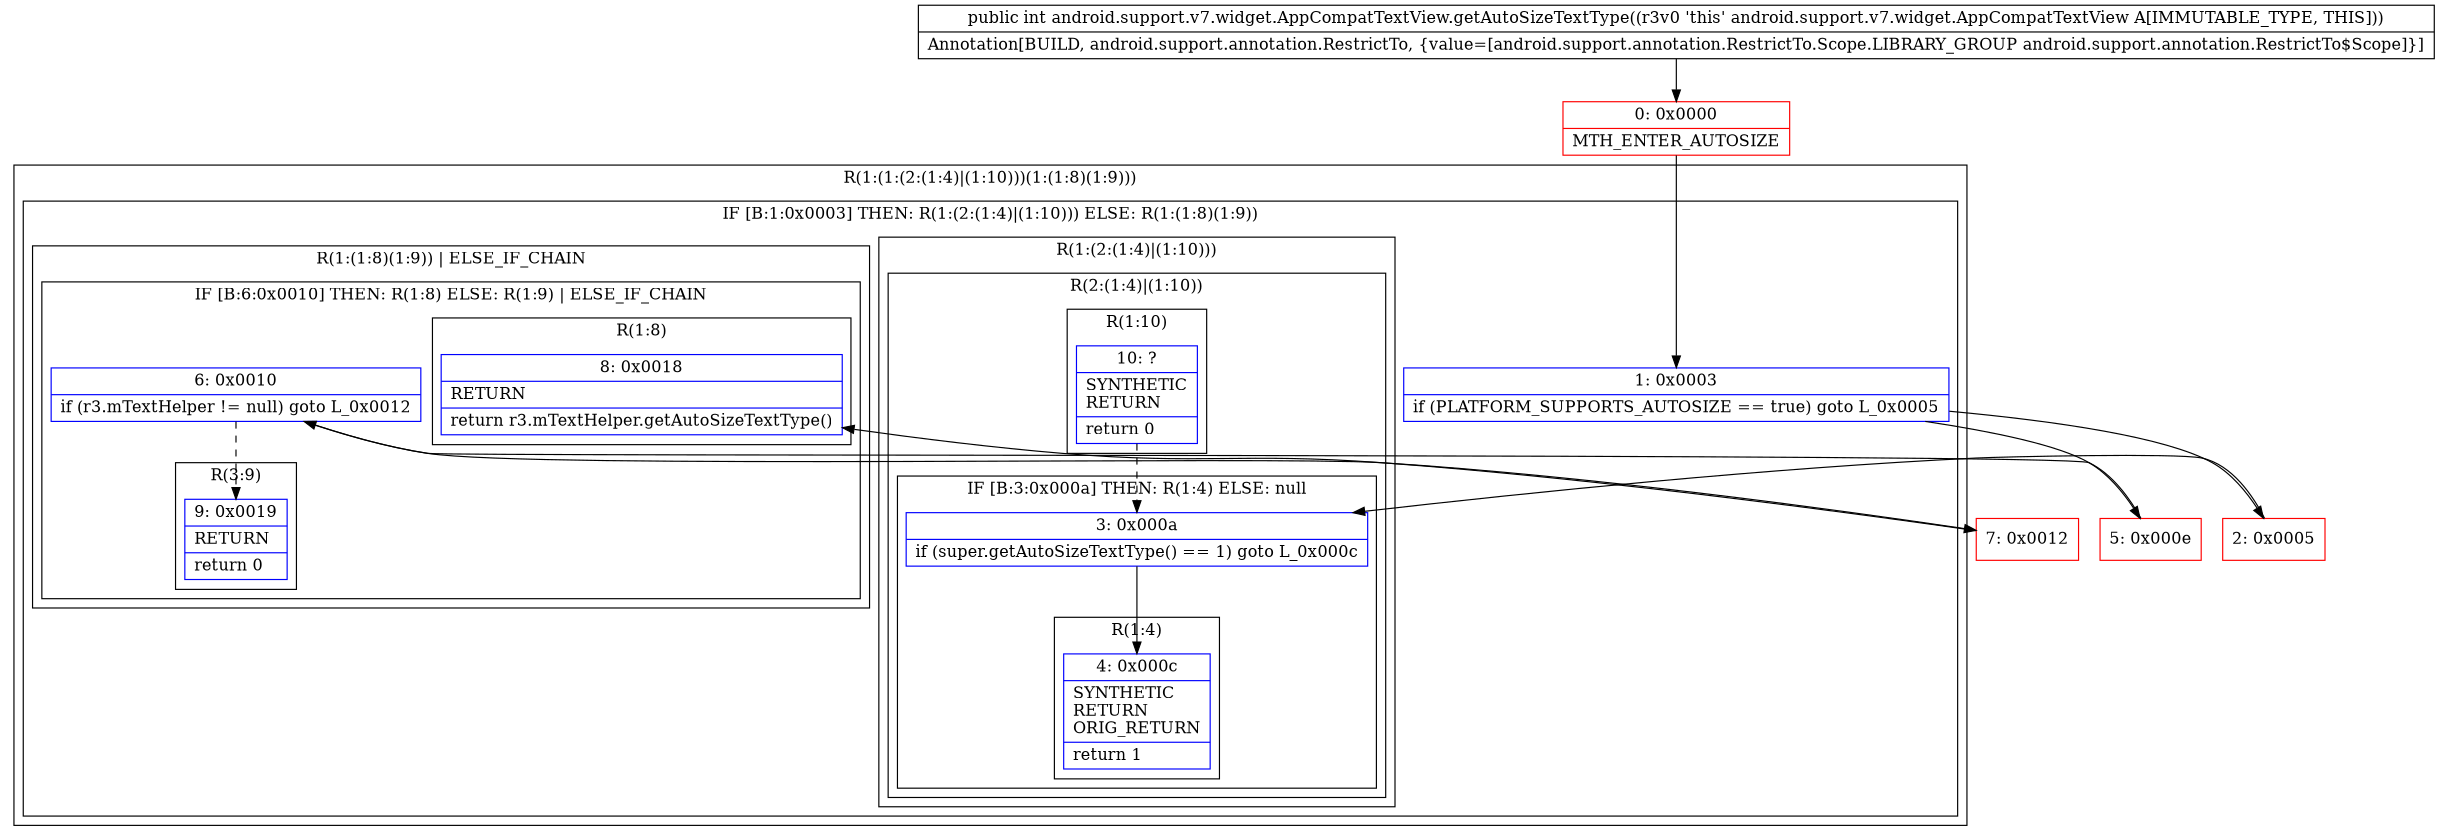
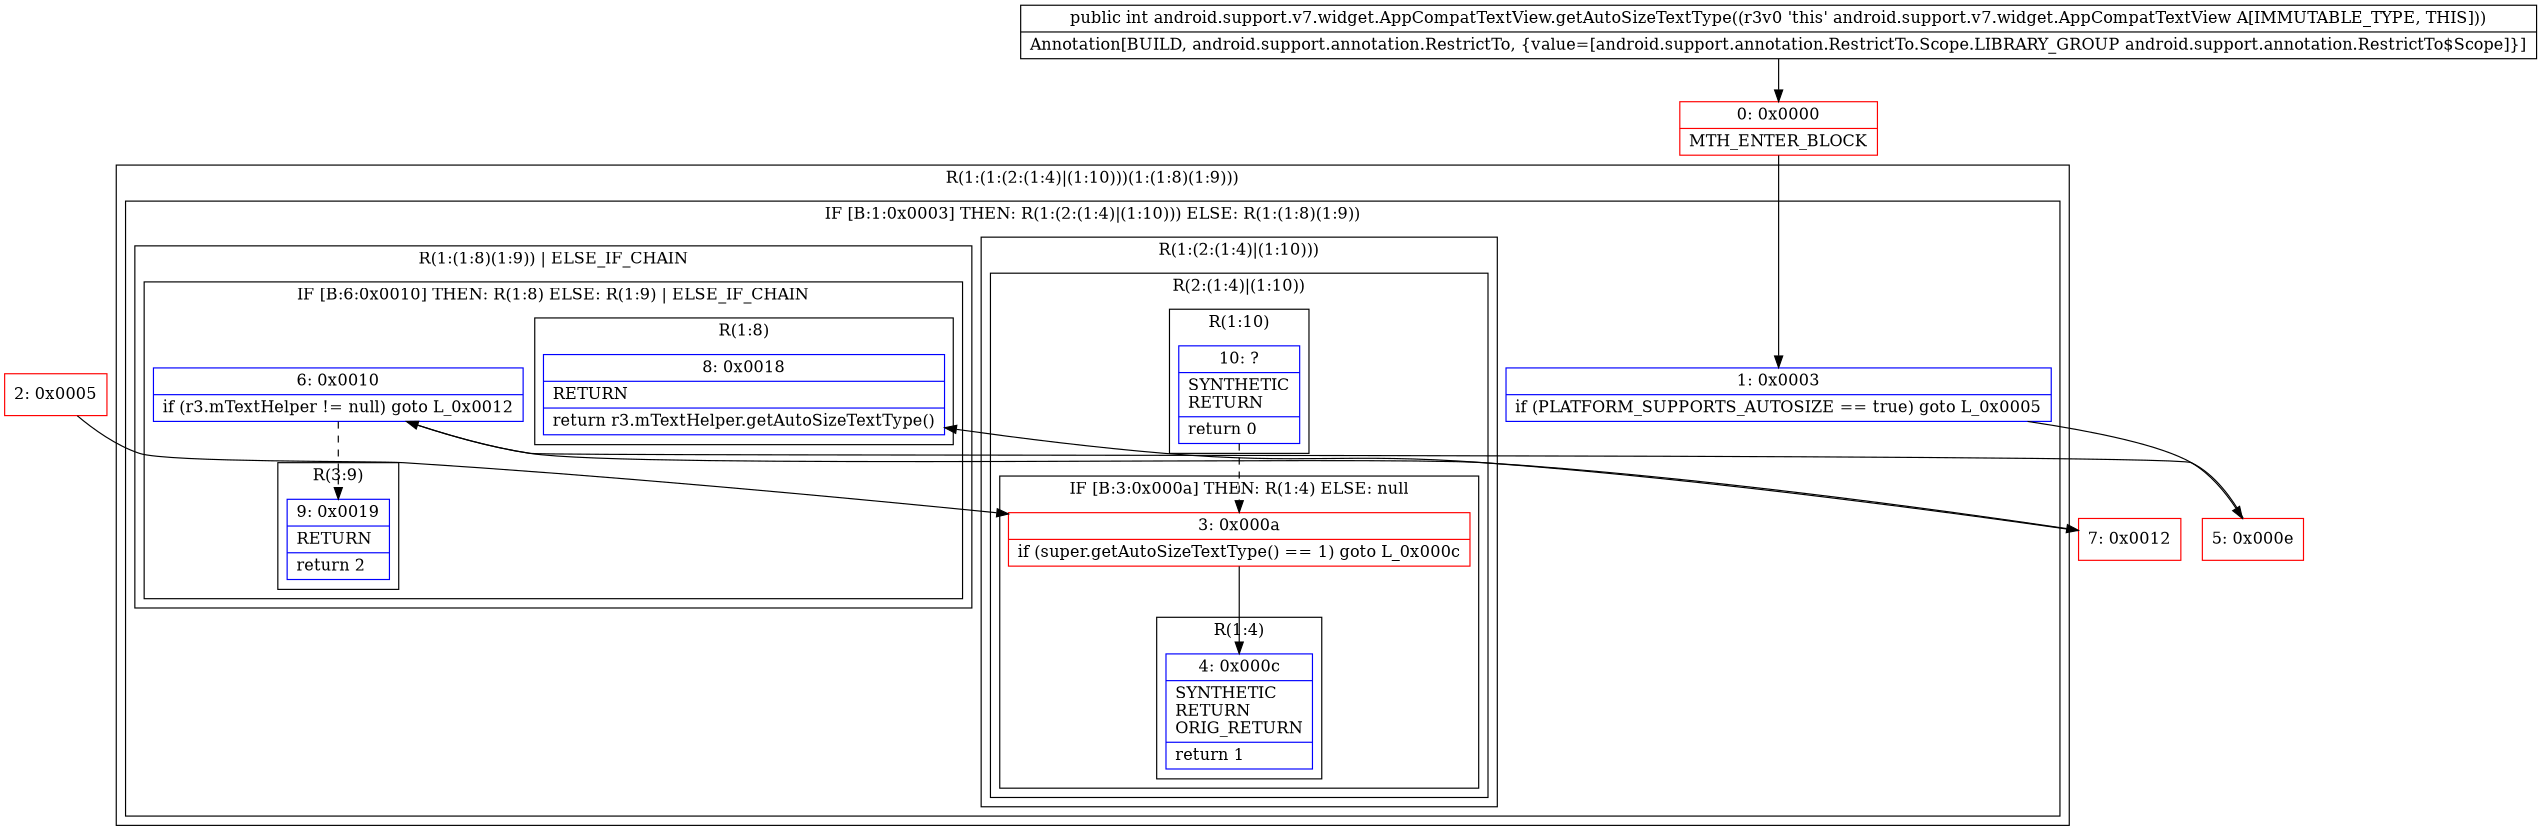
(1676, 141) -> (1779, 141)
(2114, 433) -> none
(1137, 539) -> (1239, 539)
(229, 566) -> (331, 566)
